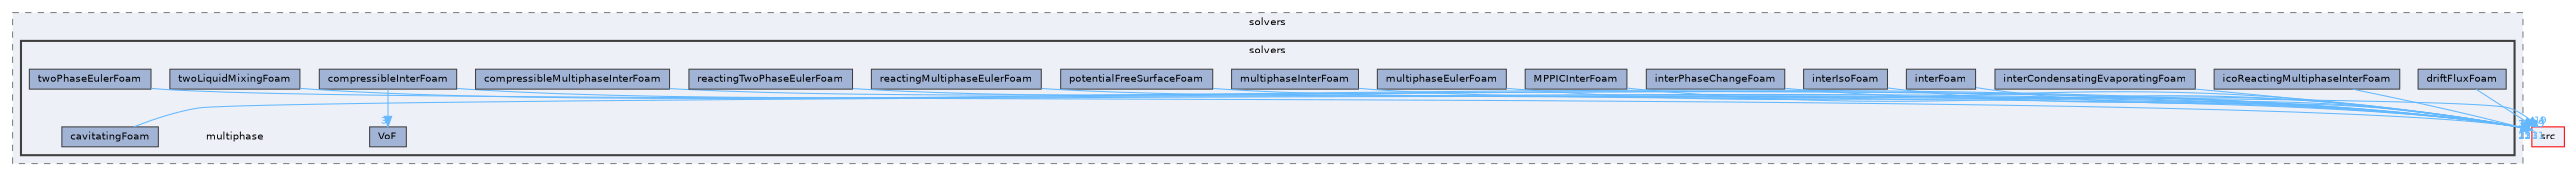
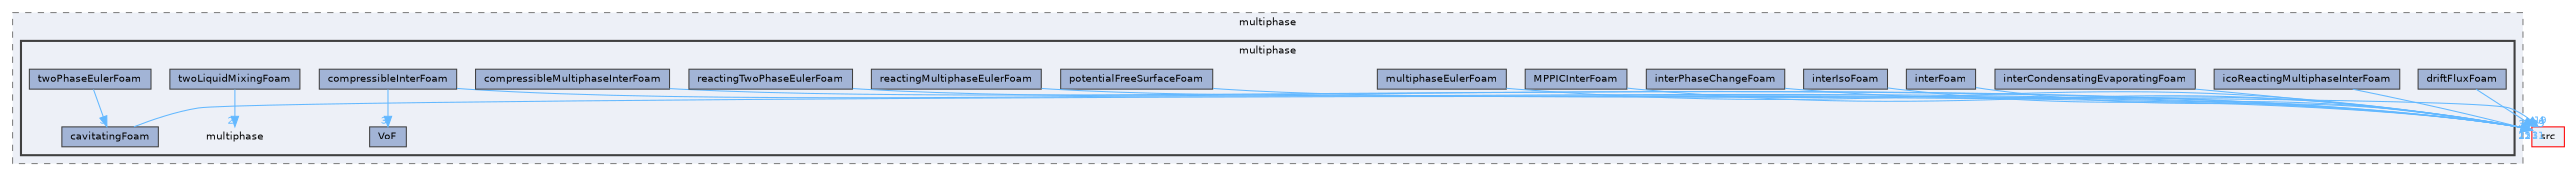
(1268, 23) -> (1268, 23)
(1295, 79) -> none
(1411, 92) -> (235, 100)
(1337, 100) -> (98, 103)
